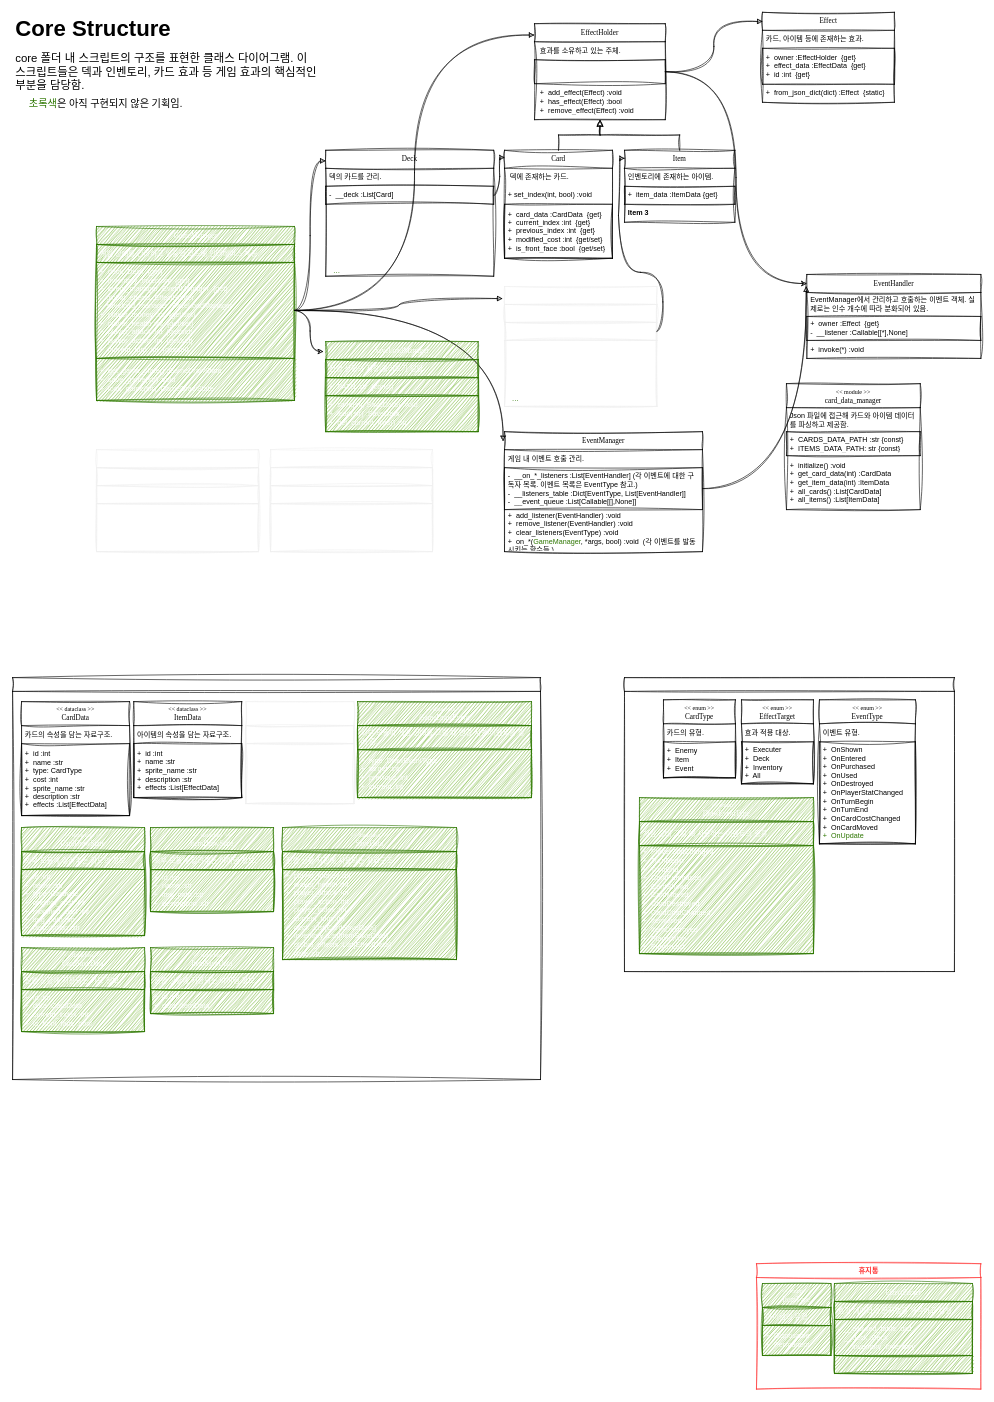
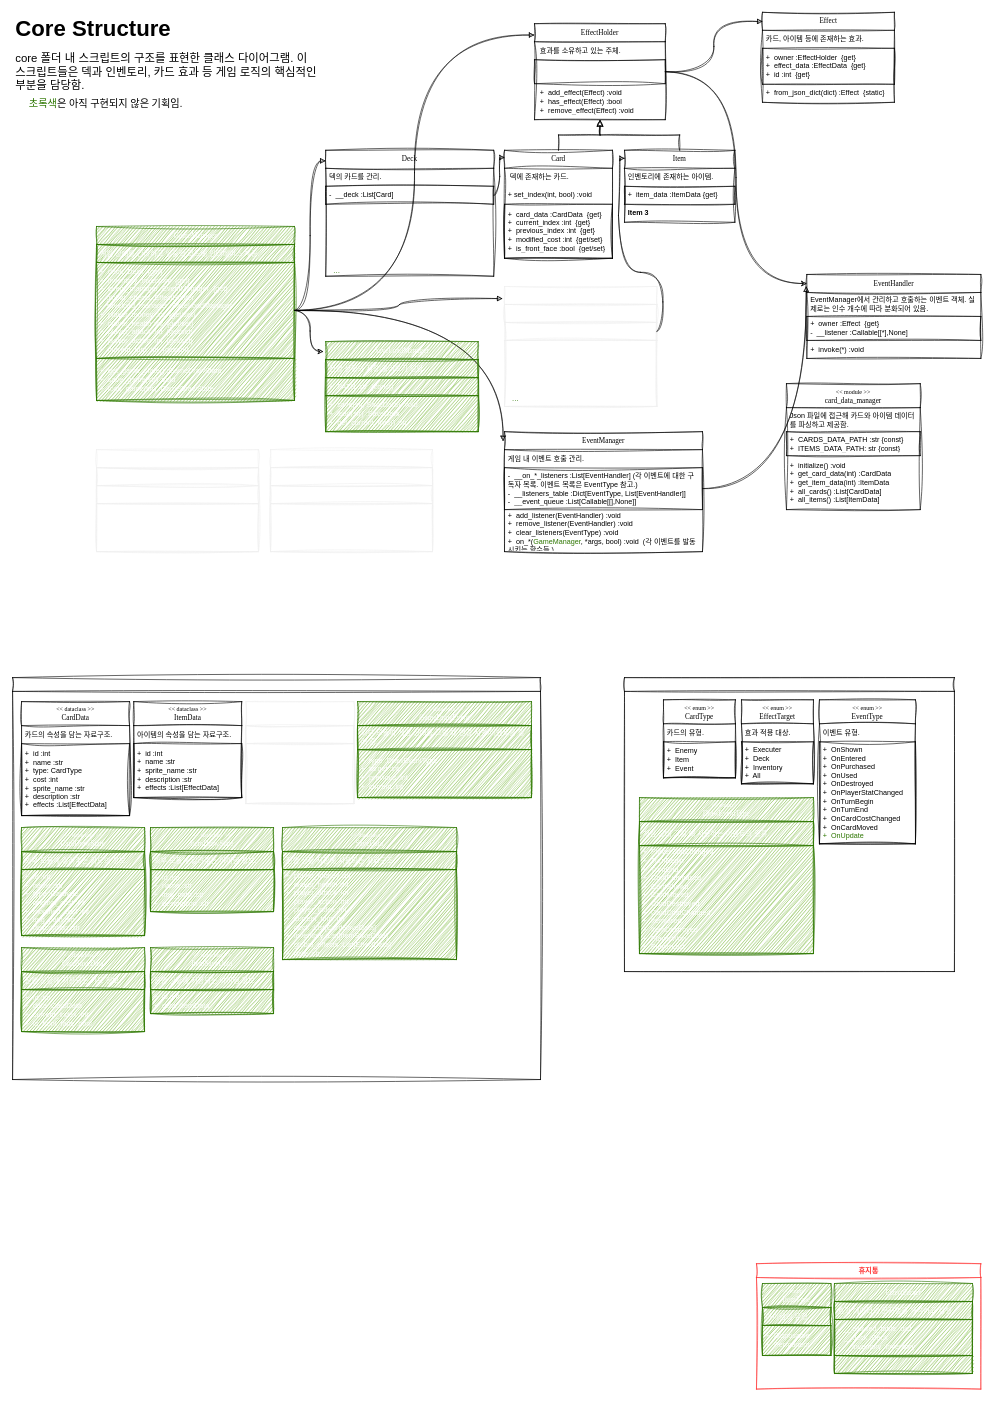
(166, 19) -> (166, 19)
